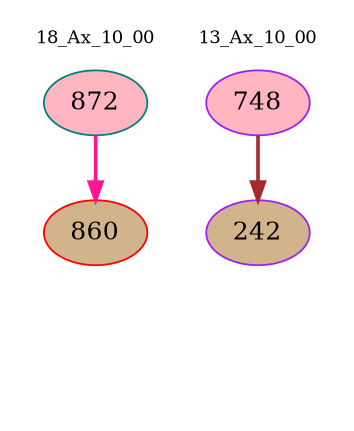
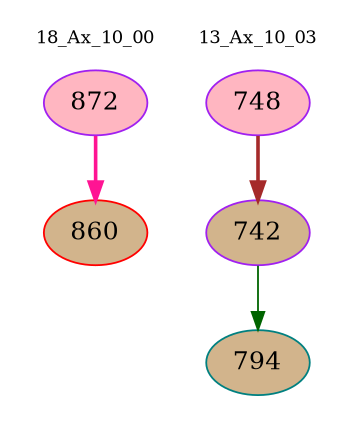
(258, 39) -> (258, 39)
(96, 103) -> (96, 103)
(258, 233) -> (258, 233)
none -> (258, 363)
